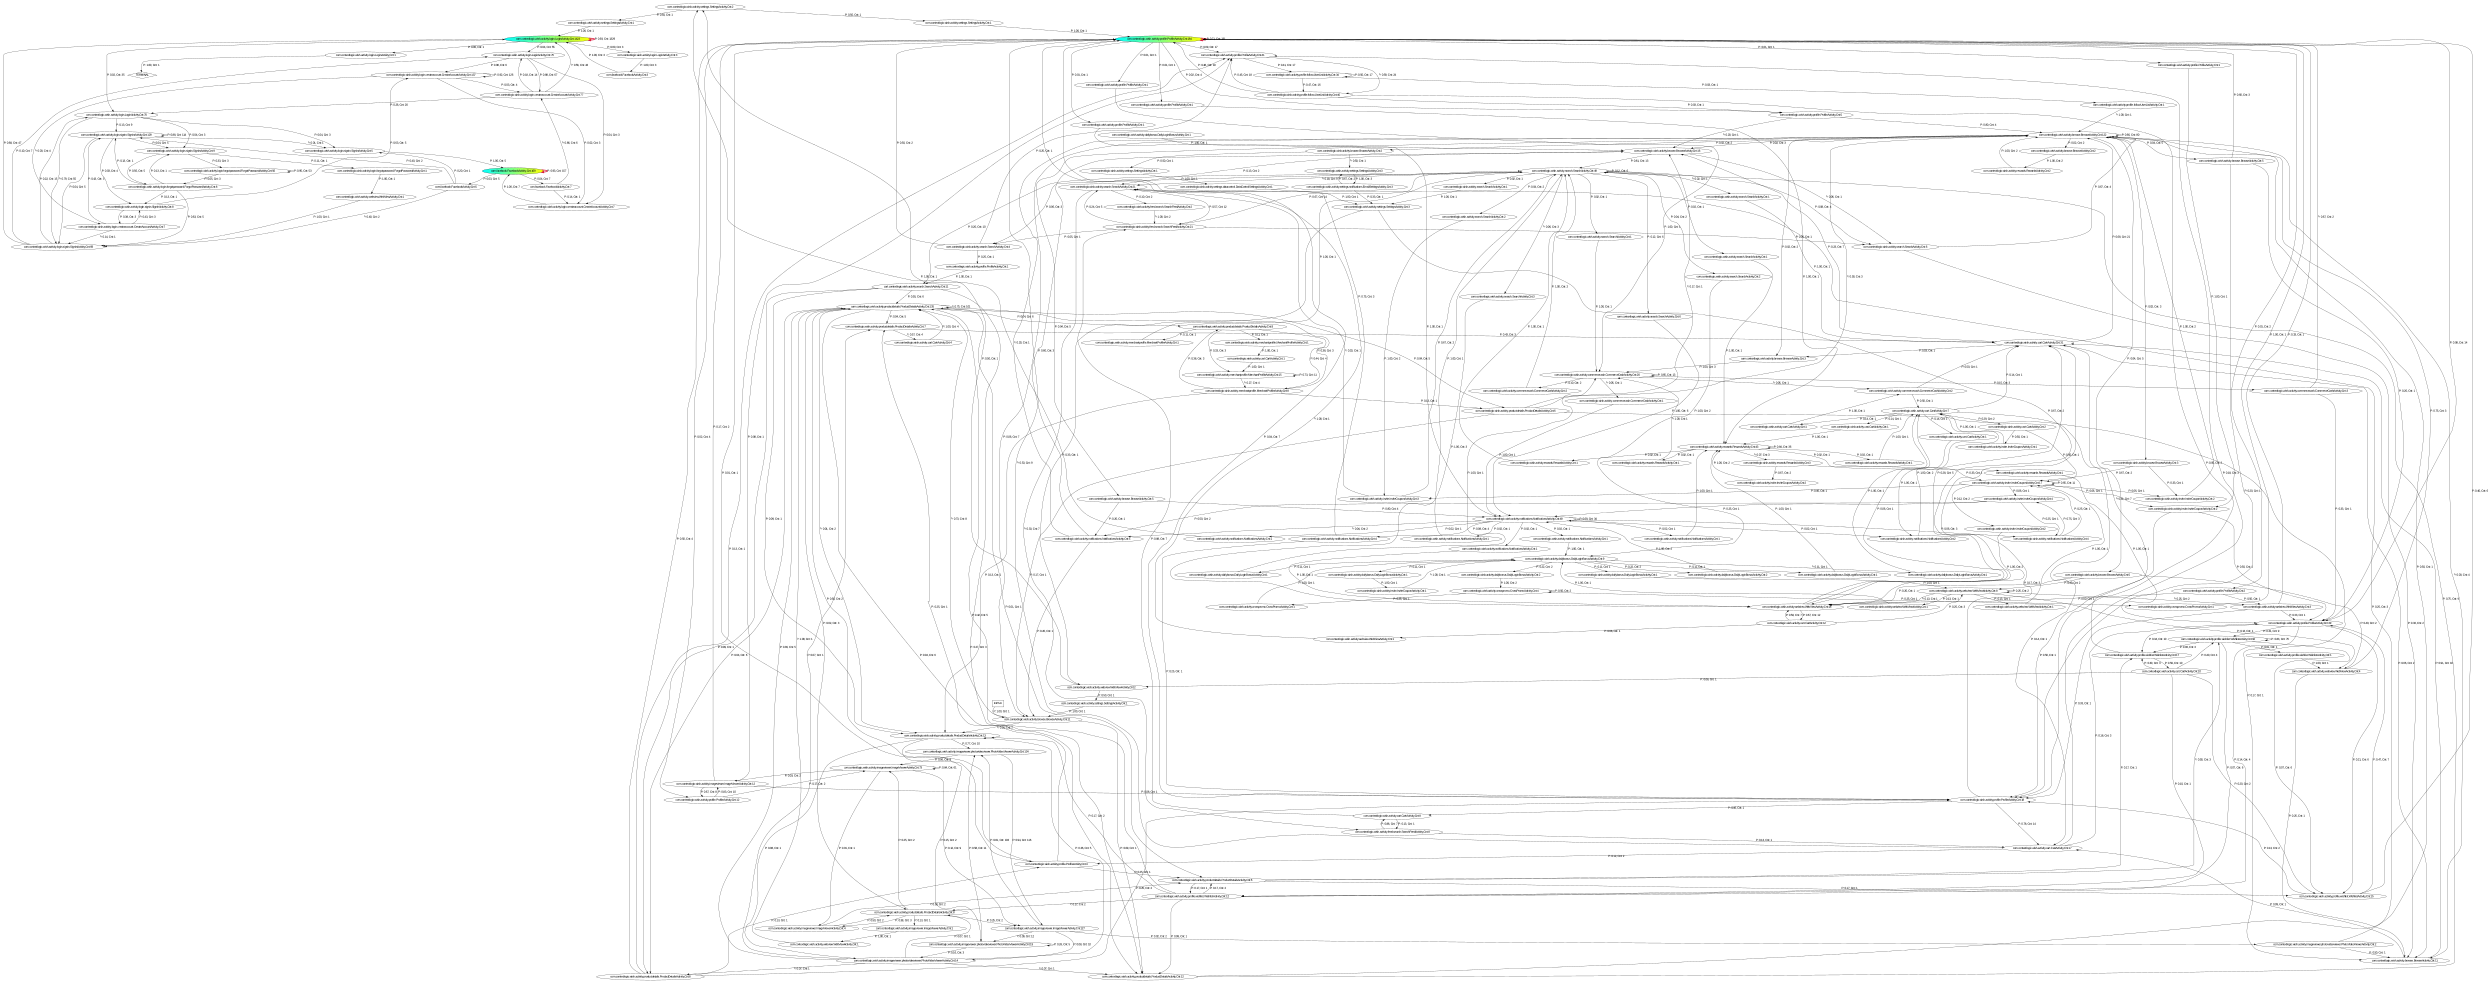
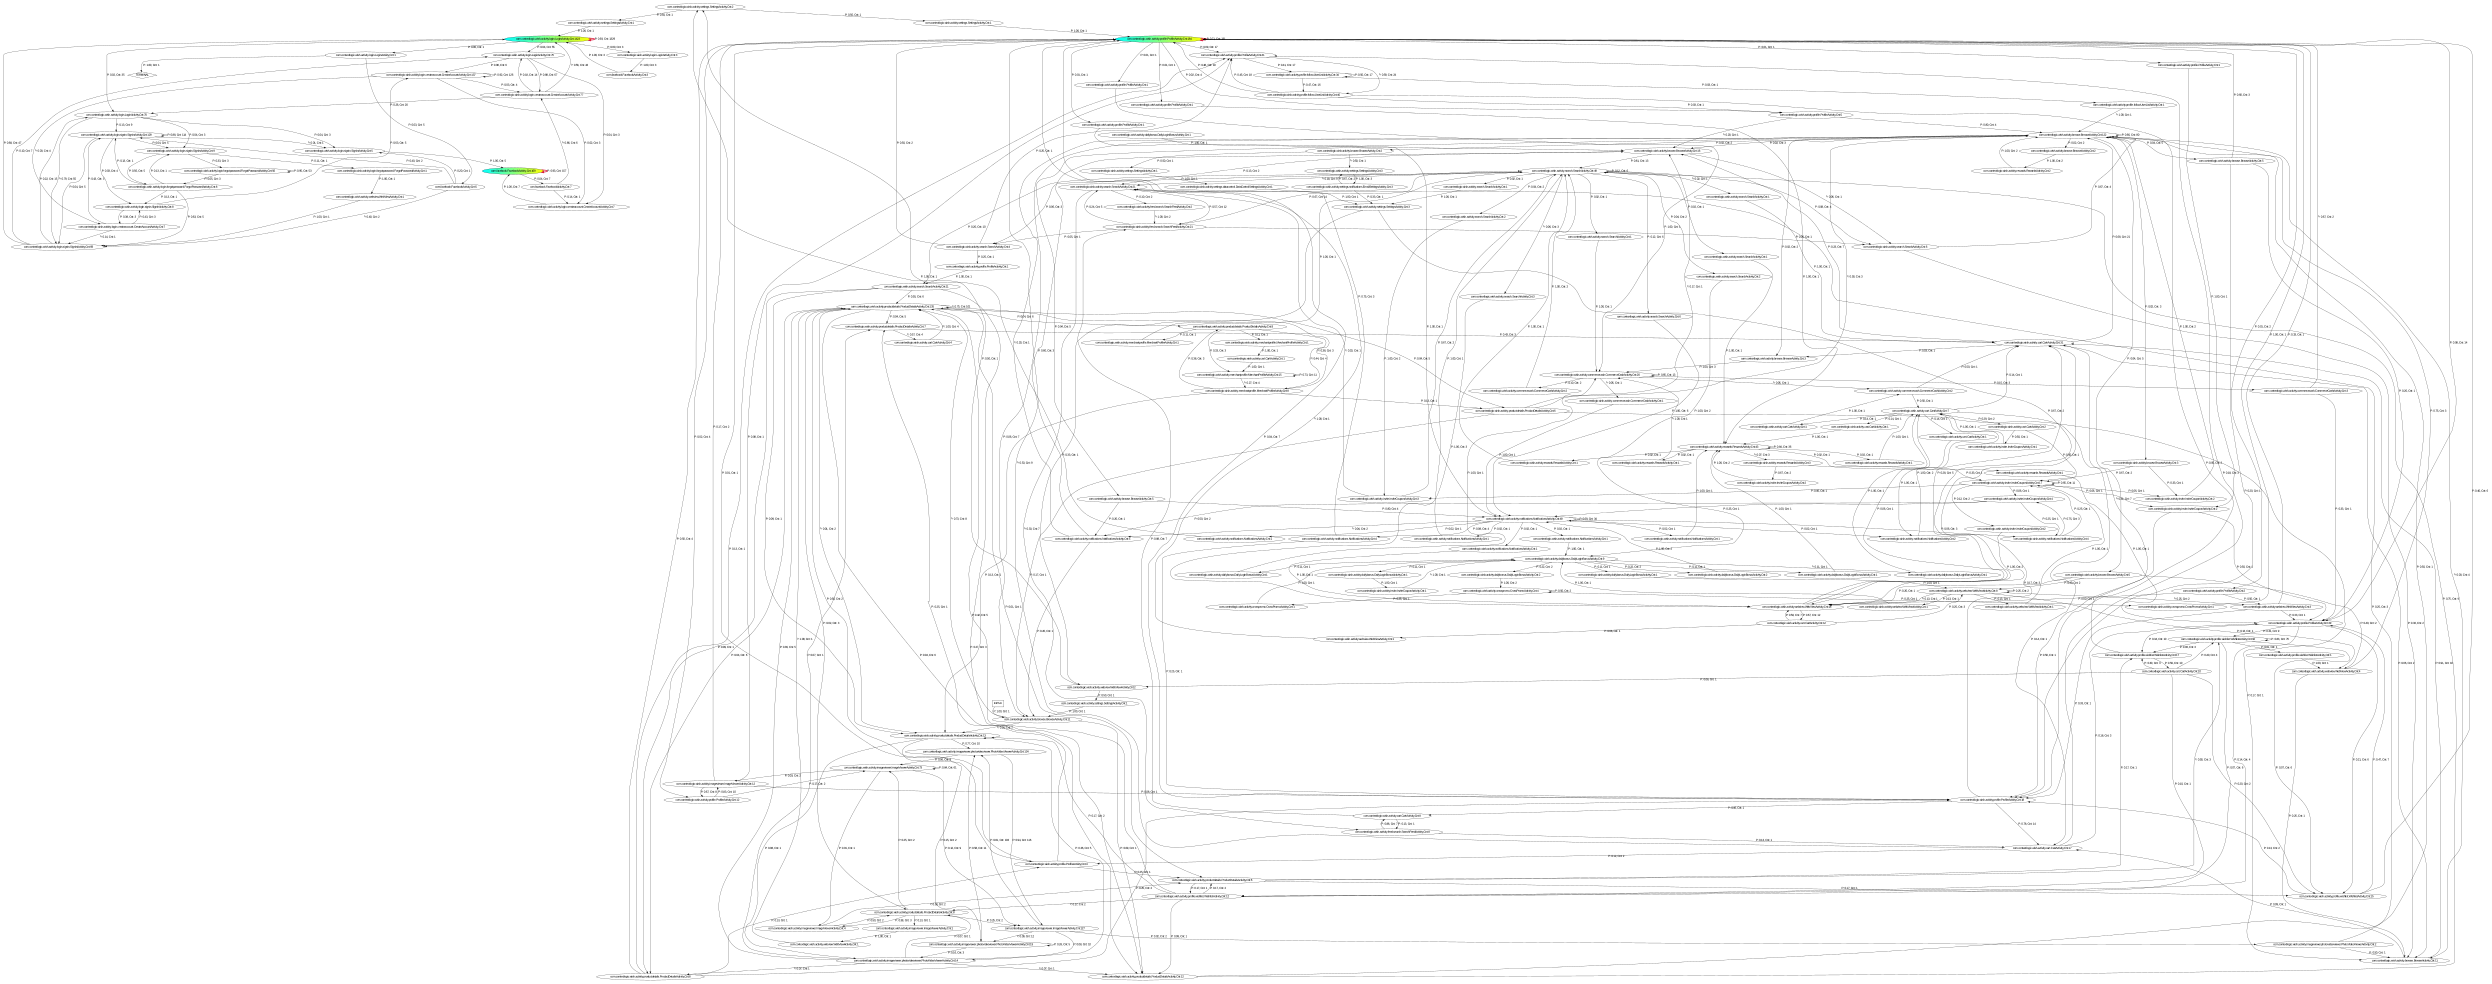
(483, 178) -> (412, 130)
(916, 287) -> (916, 287)
